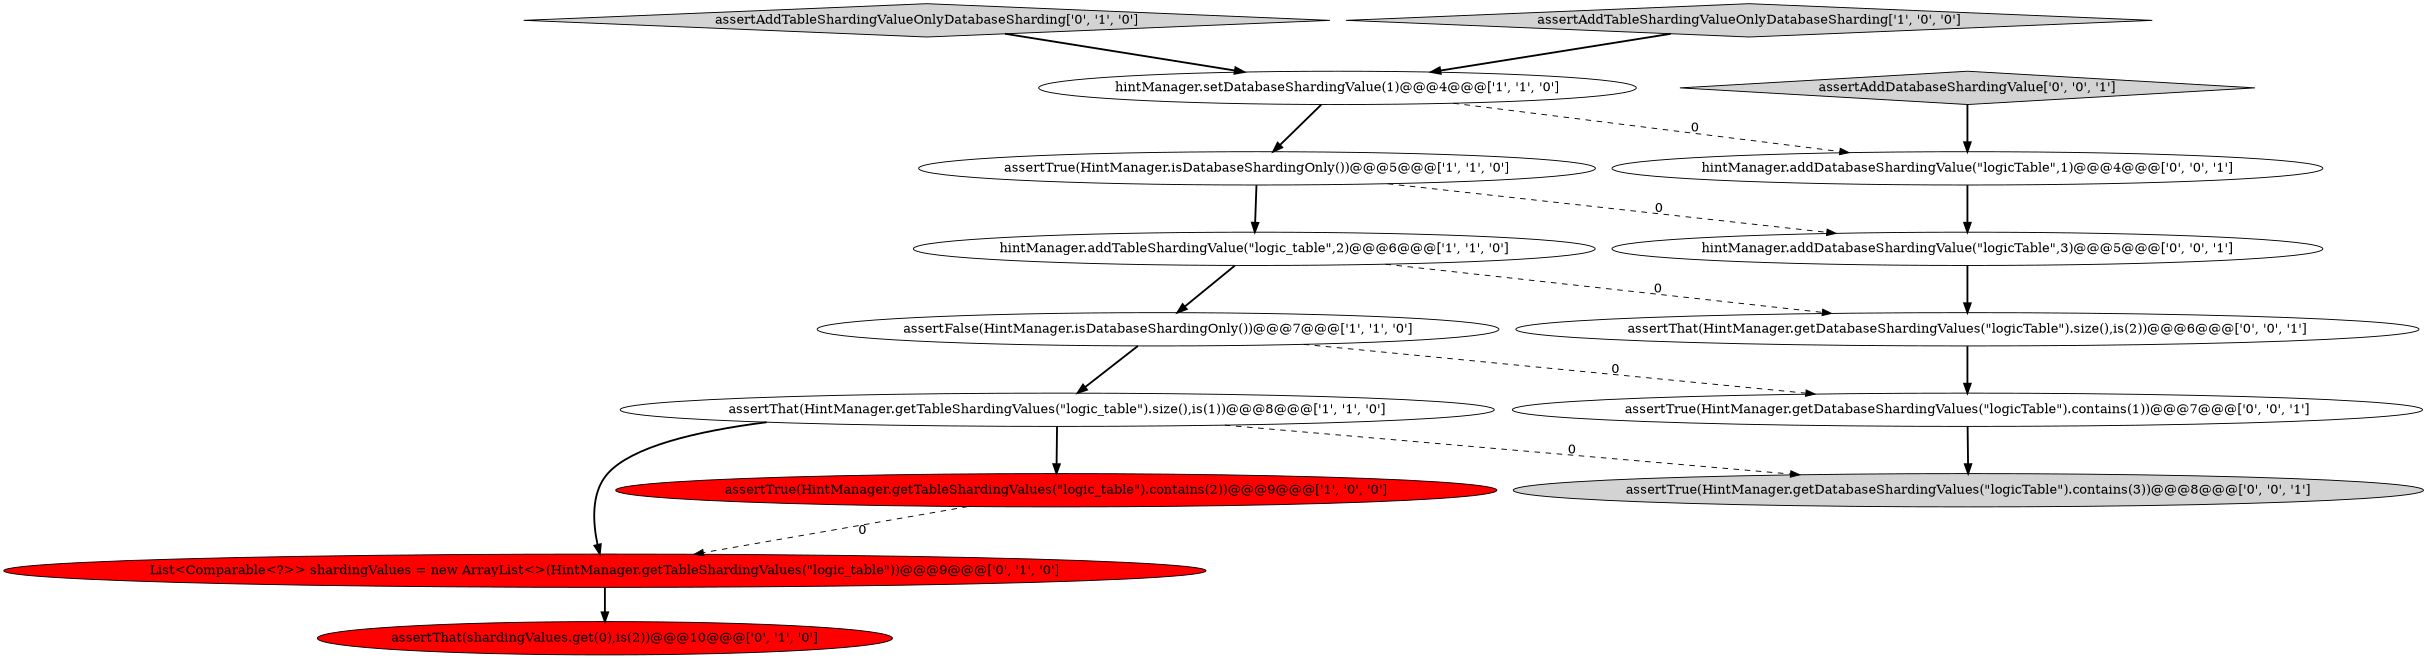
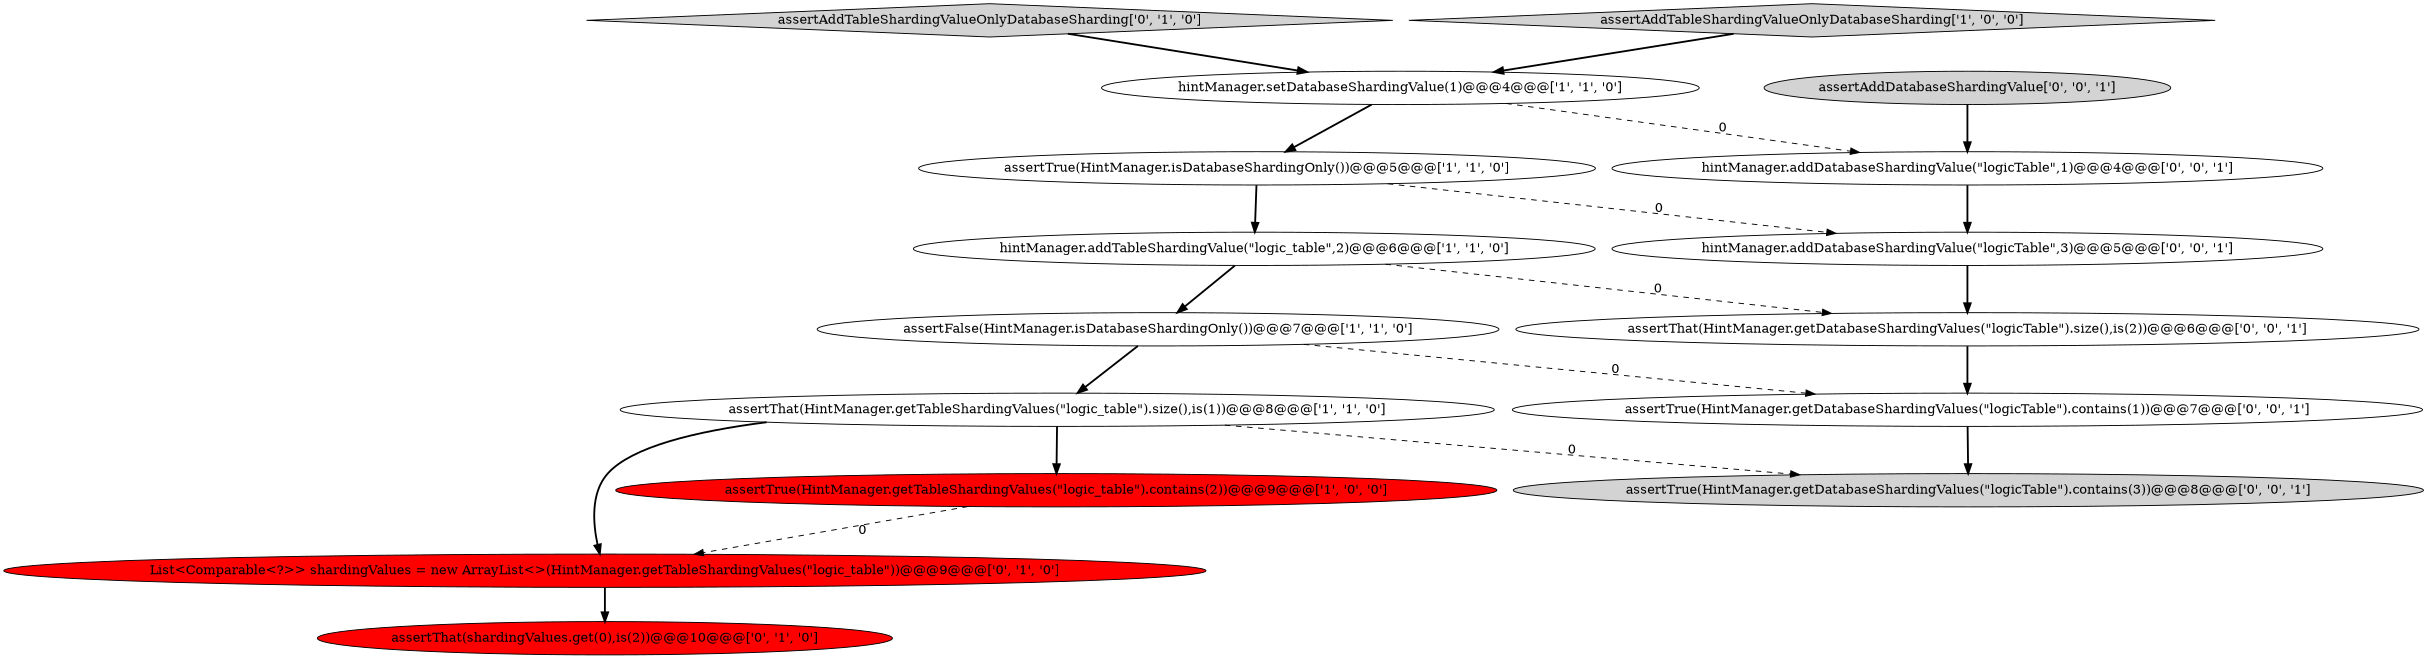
(1967, 88) -> (1967, 88)
